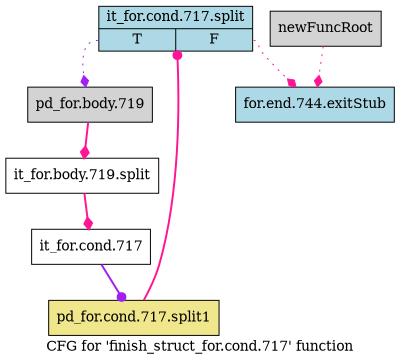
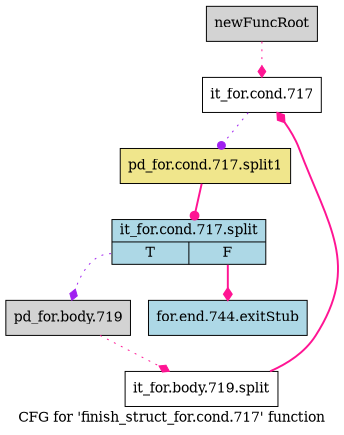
(269, 60) -> (228, 277)
(321, 61) -> (262, 54)
(87, 134) -> (129, 351)
(110, 279) -> (236, 127)
